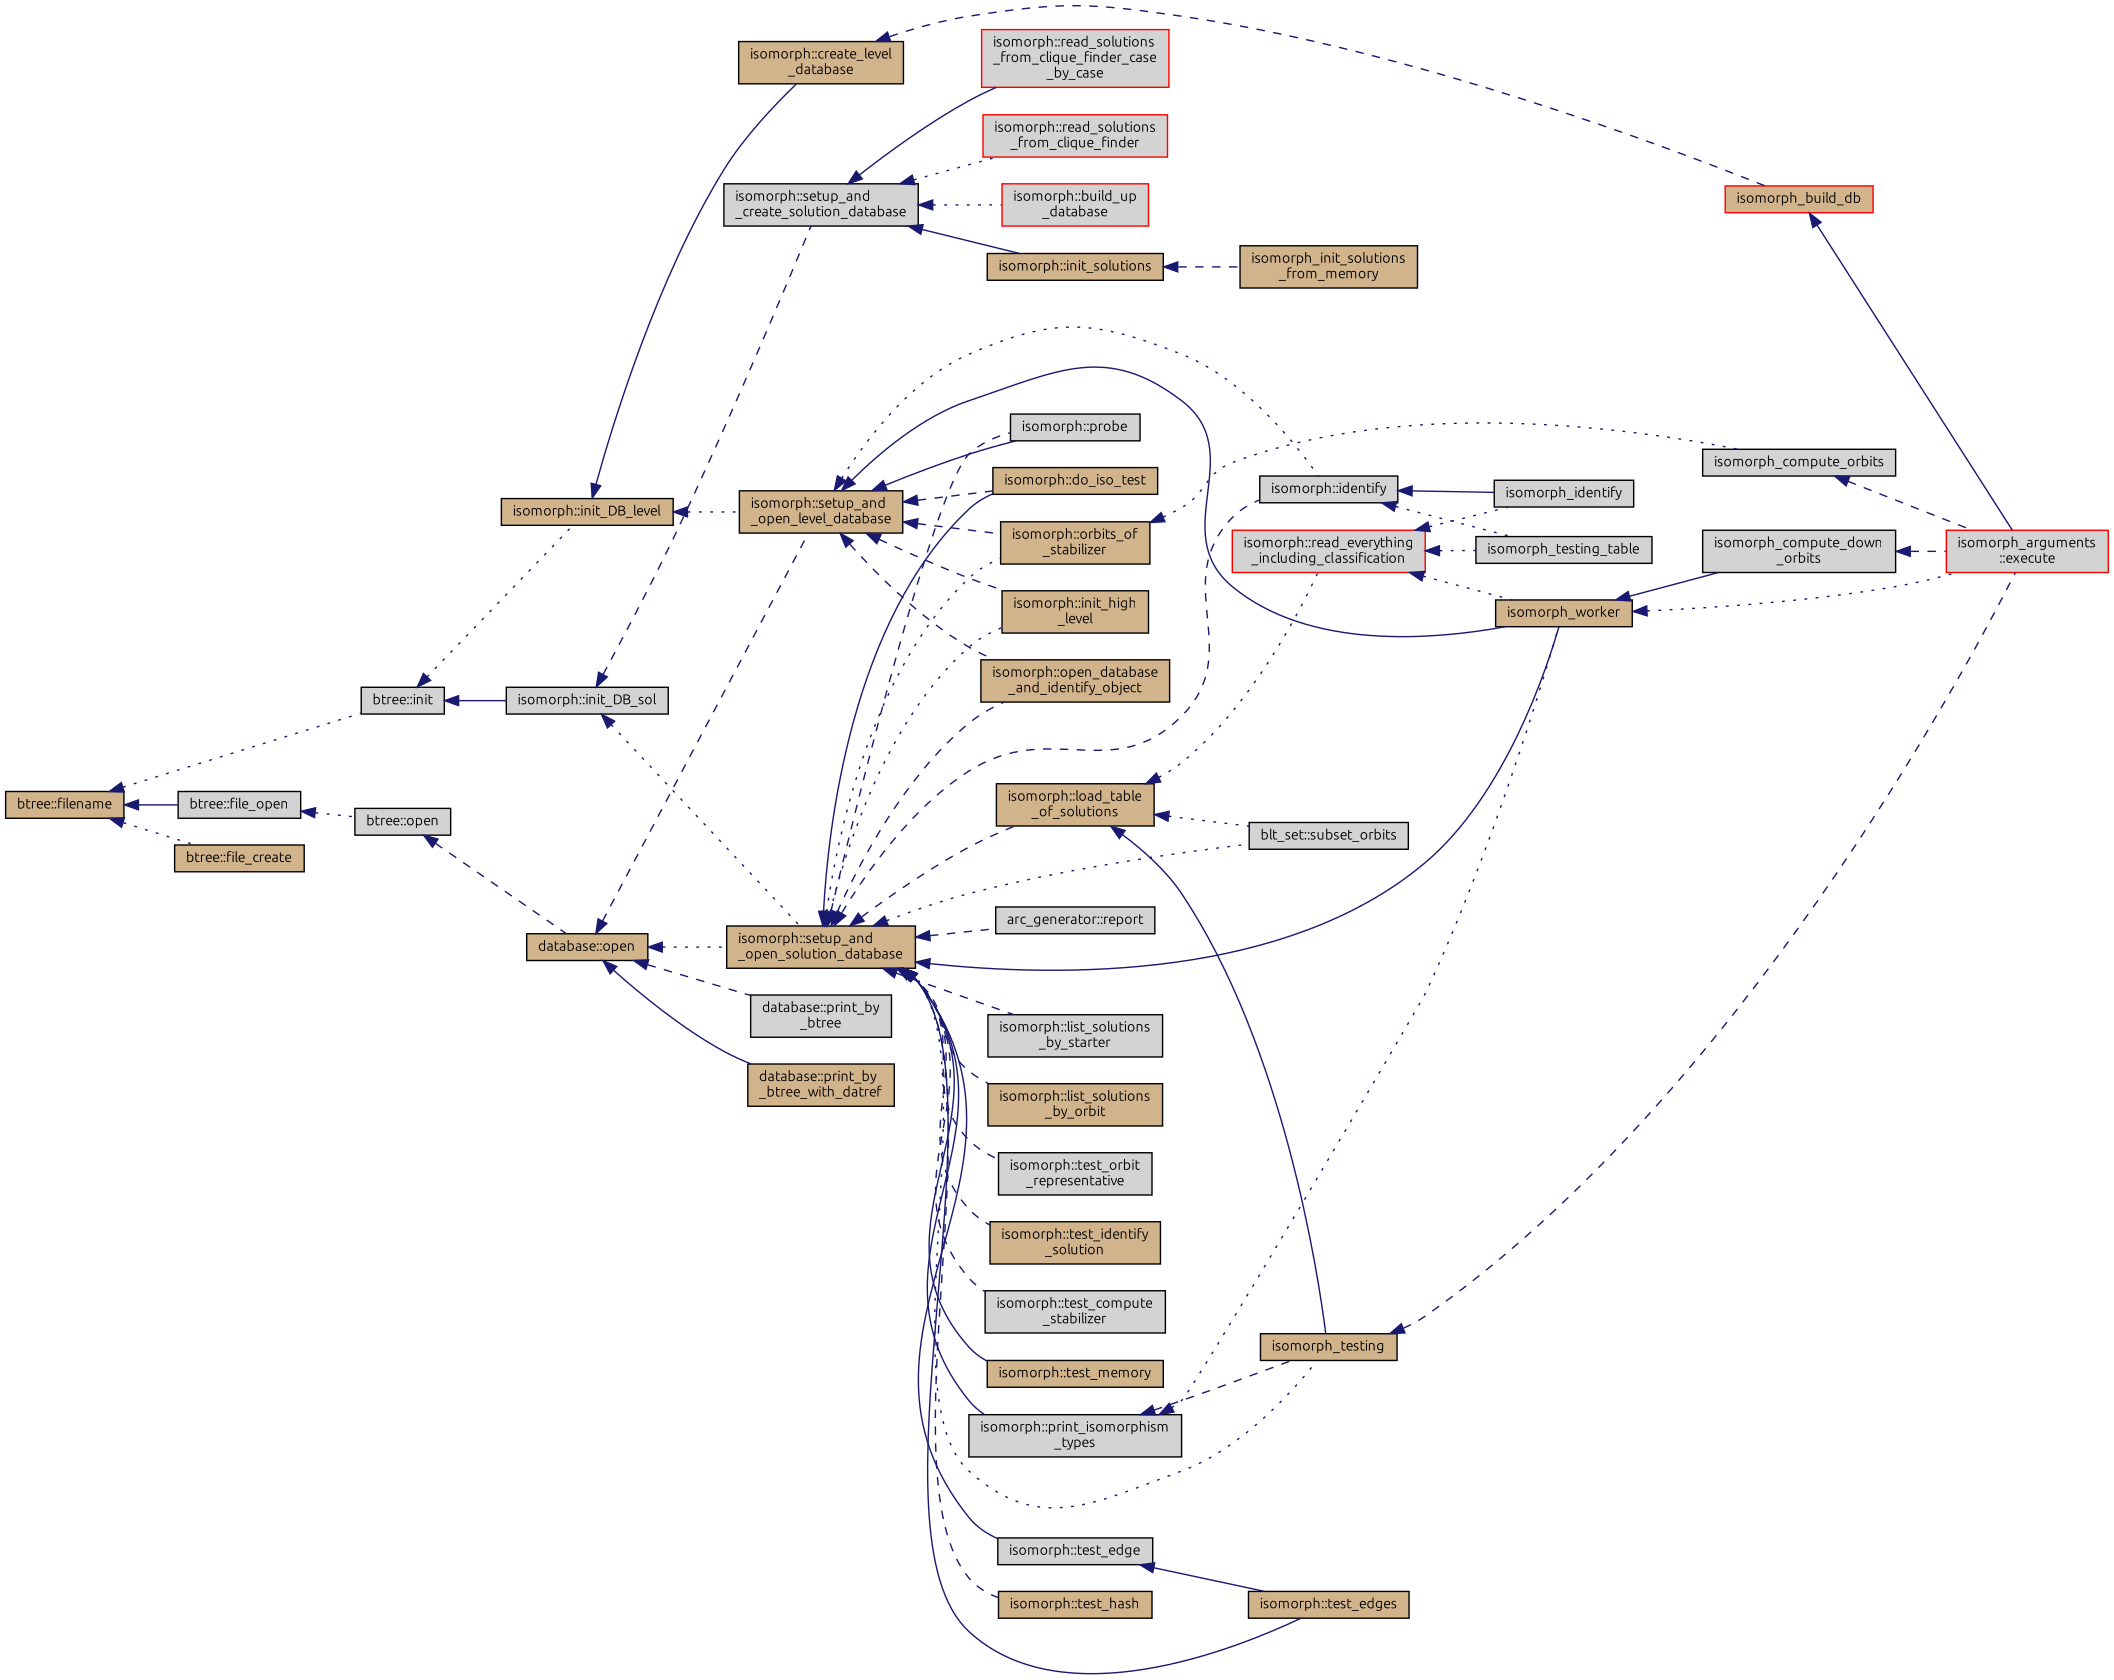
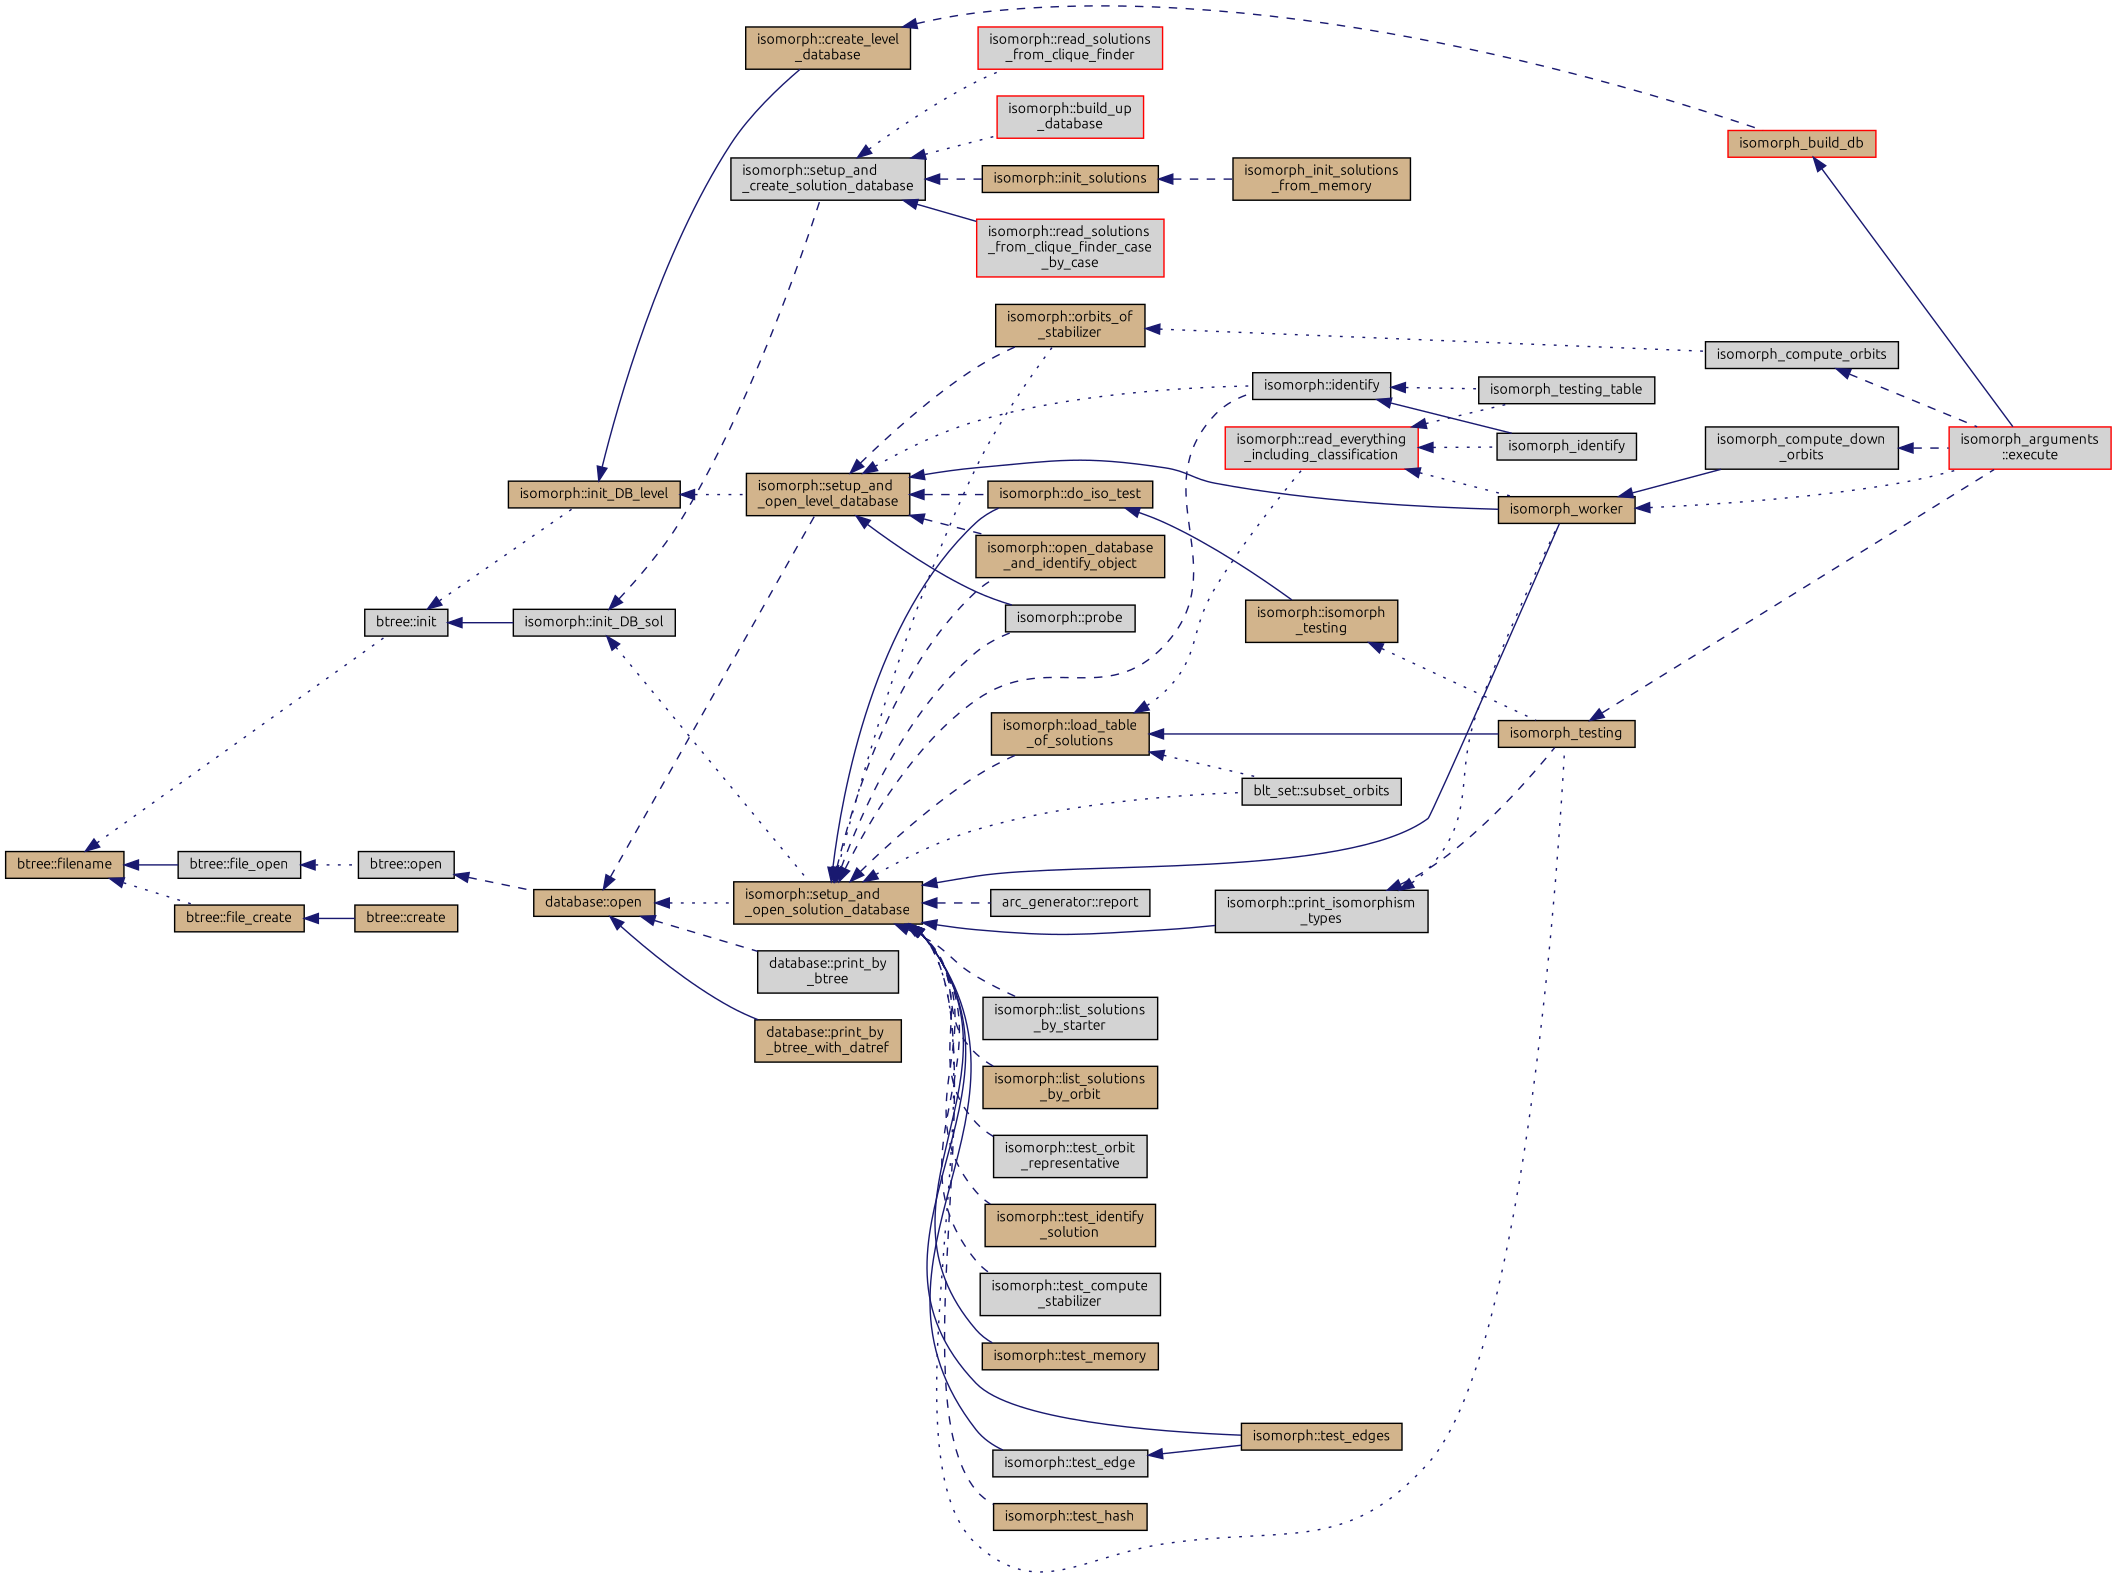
(971, 242) -> (961, 179)
(1075, 612) -> none
none -> (1322, 621)
none -> (406, 918)
